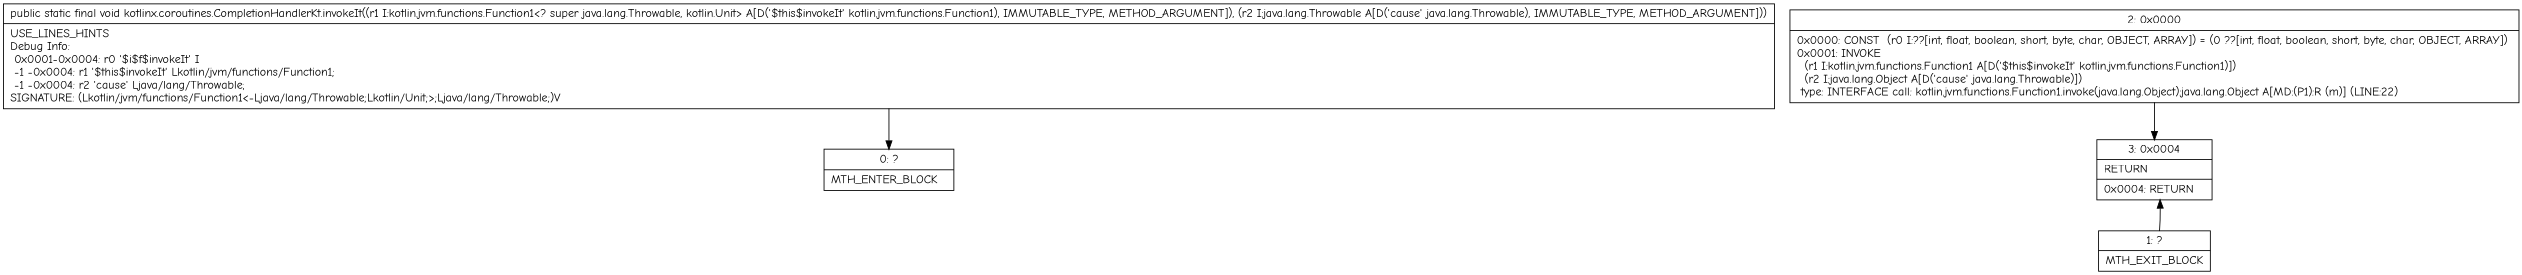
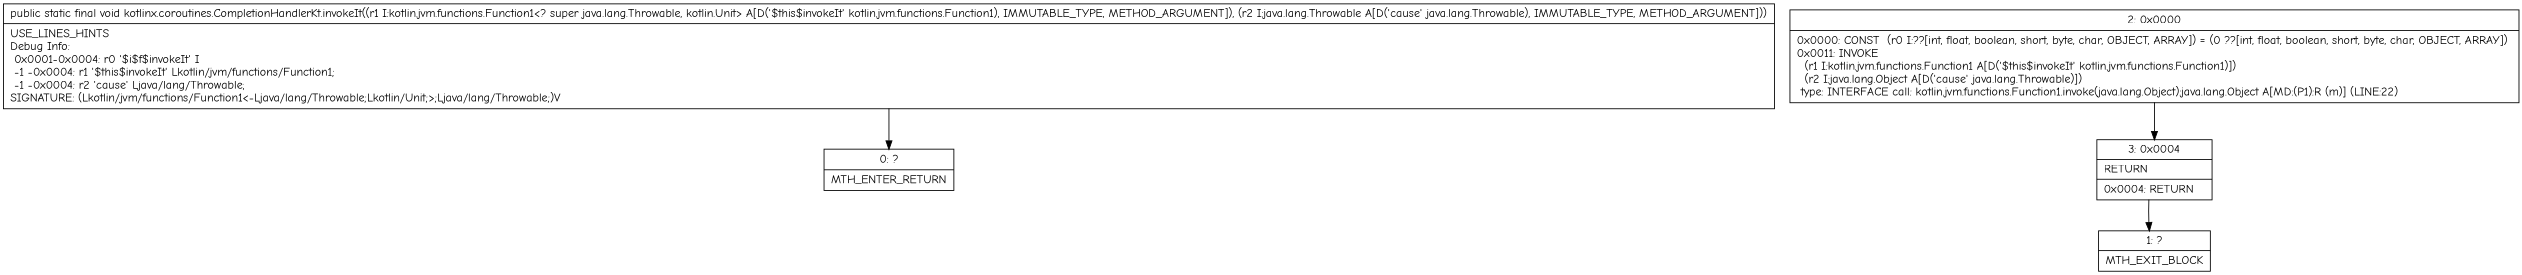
(1843, 53) -> (1842, 53)
(884, 180) -> (889, 180)
(2160, 220) -> (2149, 211)
